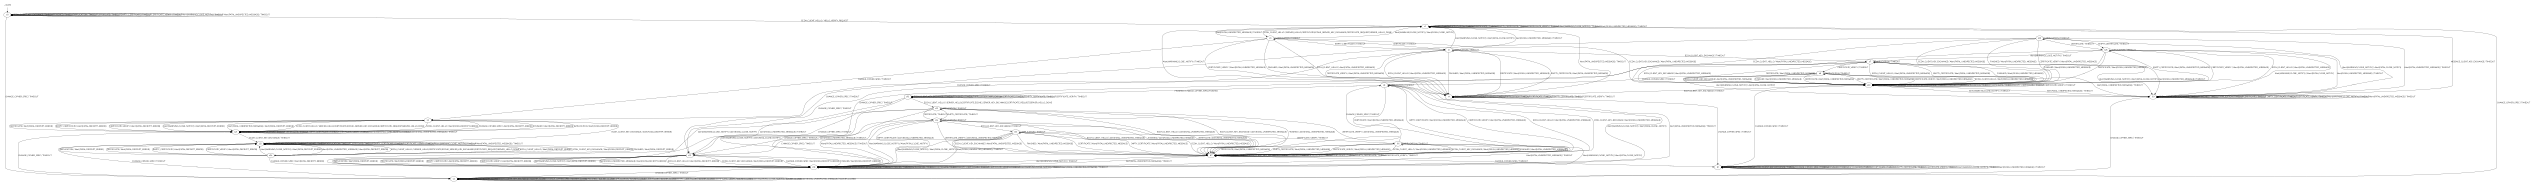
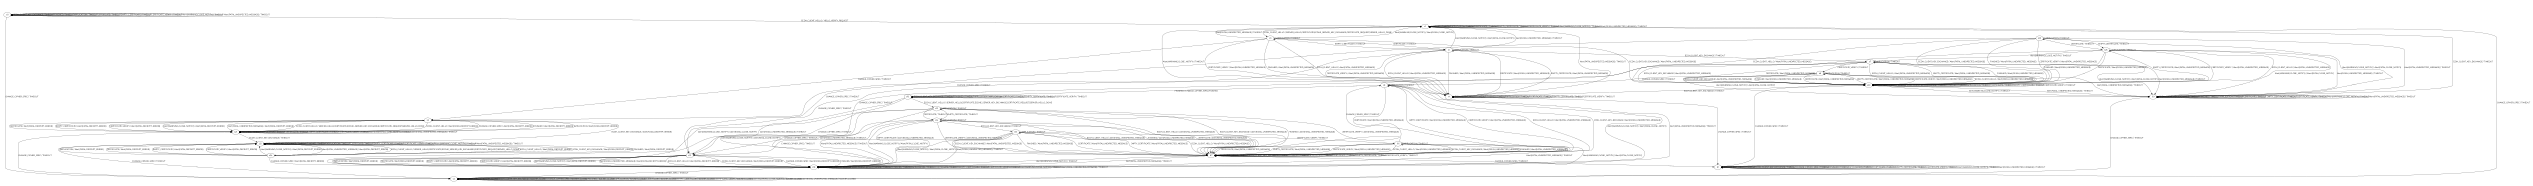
(7, 5) -> none
(2473, 62) -> (2473, 62)
